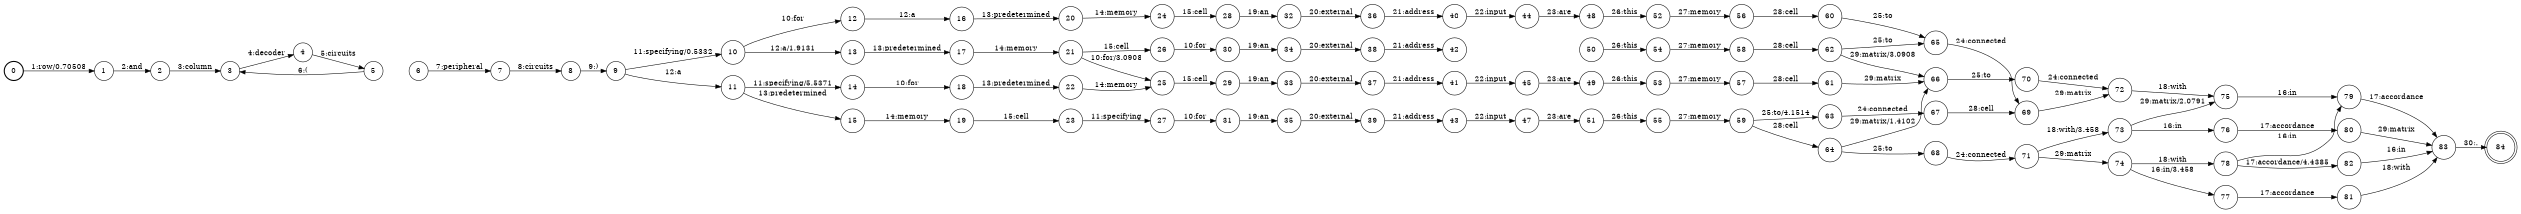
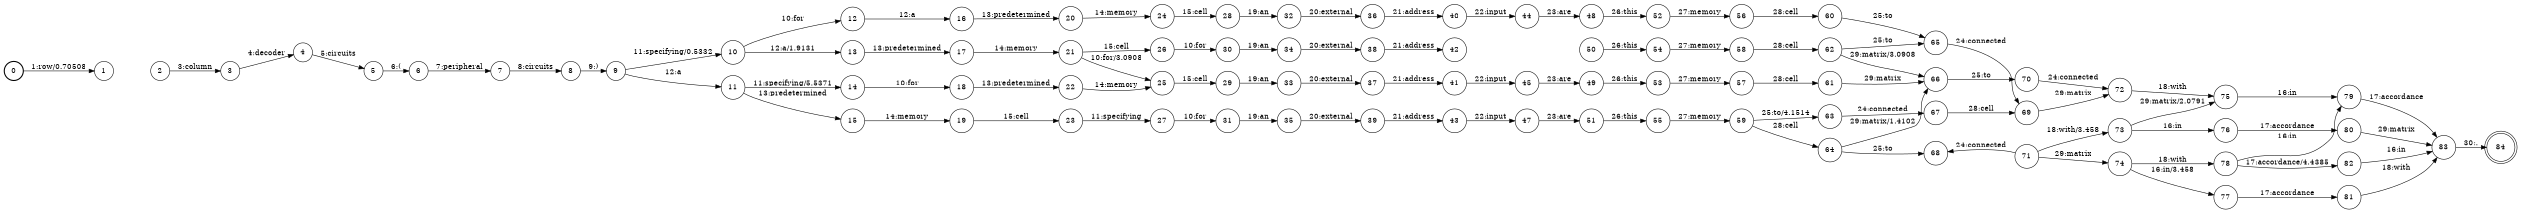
(129, 71) -> none
(305, 75) -> (393, 71)
(1978, 161) -> (1984, 150)
